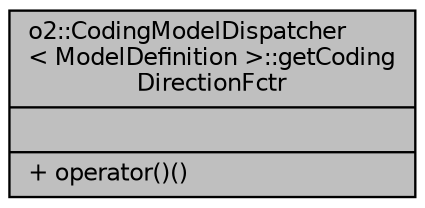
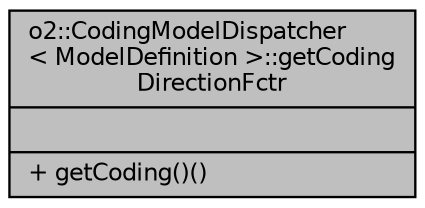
(109, 173) -> (118, 173)
